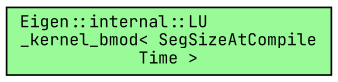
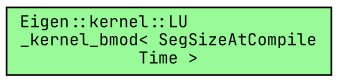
(169, 41) -> (169, 41)
